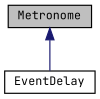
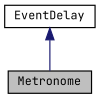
(50, 55) -> (50, 55)
